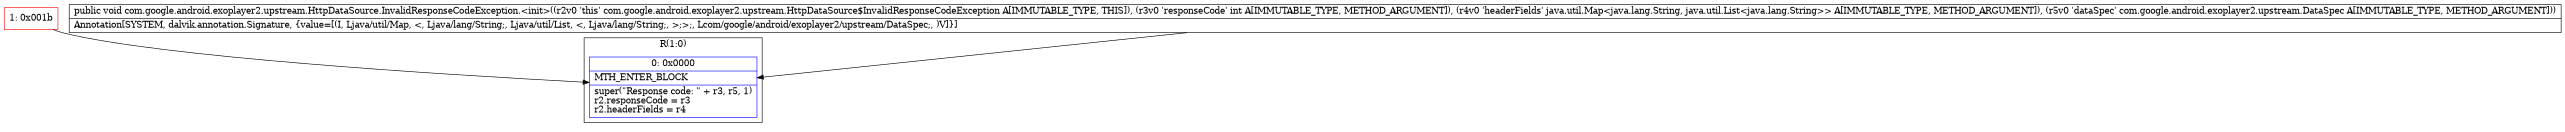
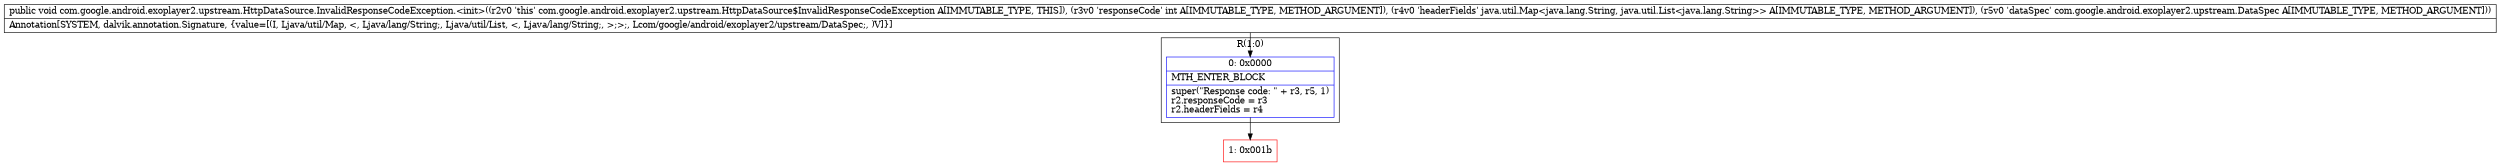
(317, 65) -> (1250, 126)
